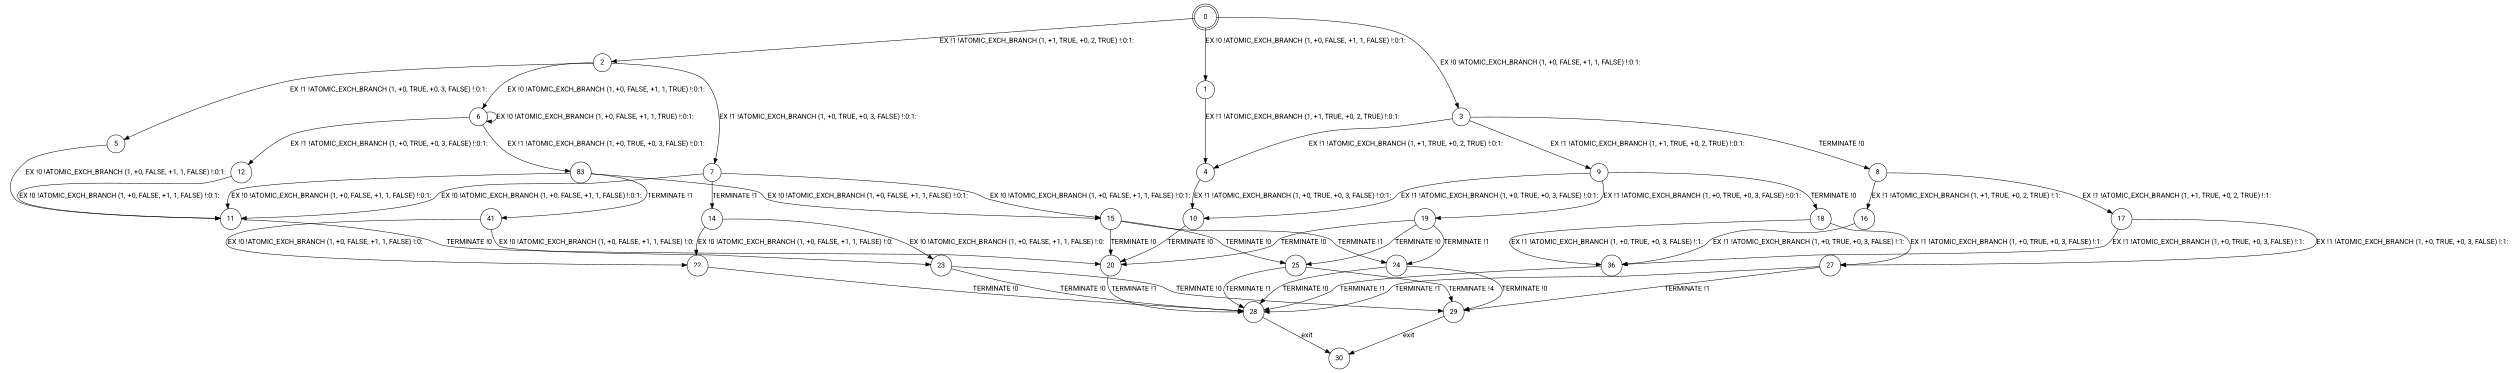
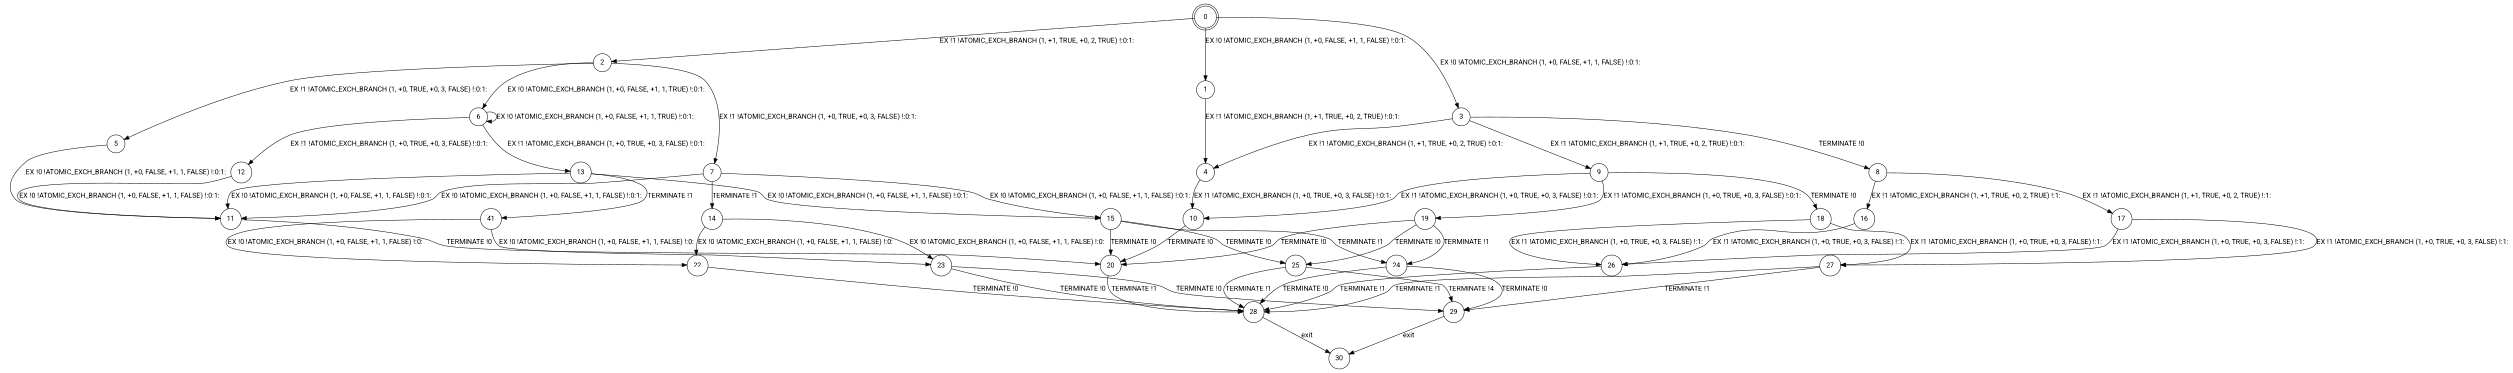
(581, 172) -> (581, 172)
(1612, 266) -> (1612, 266)
